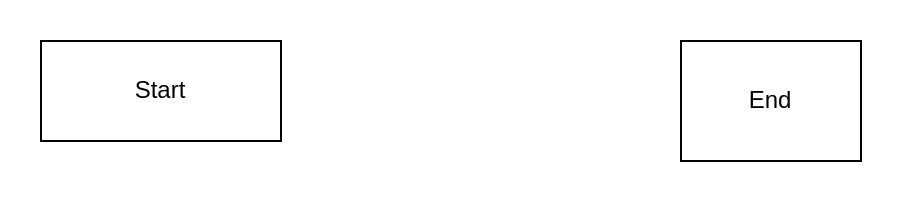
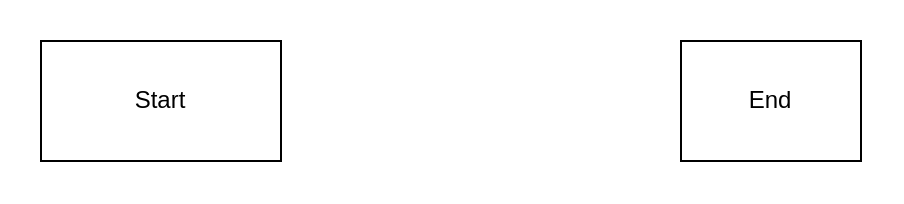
(161, 91) -> (161, 101)
